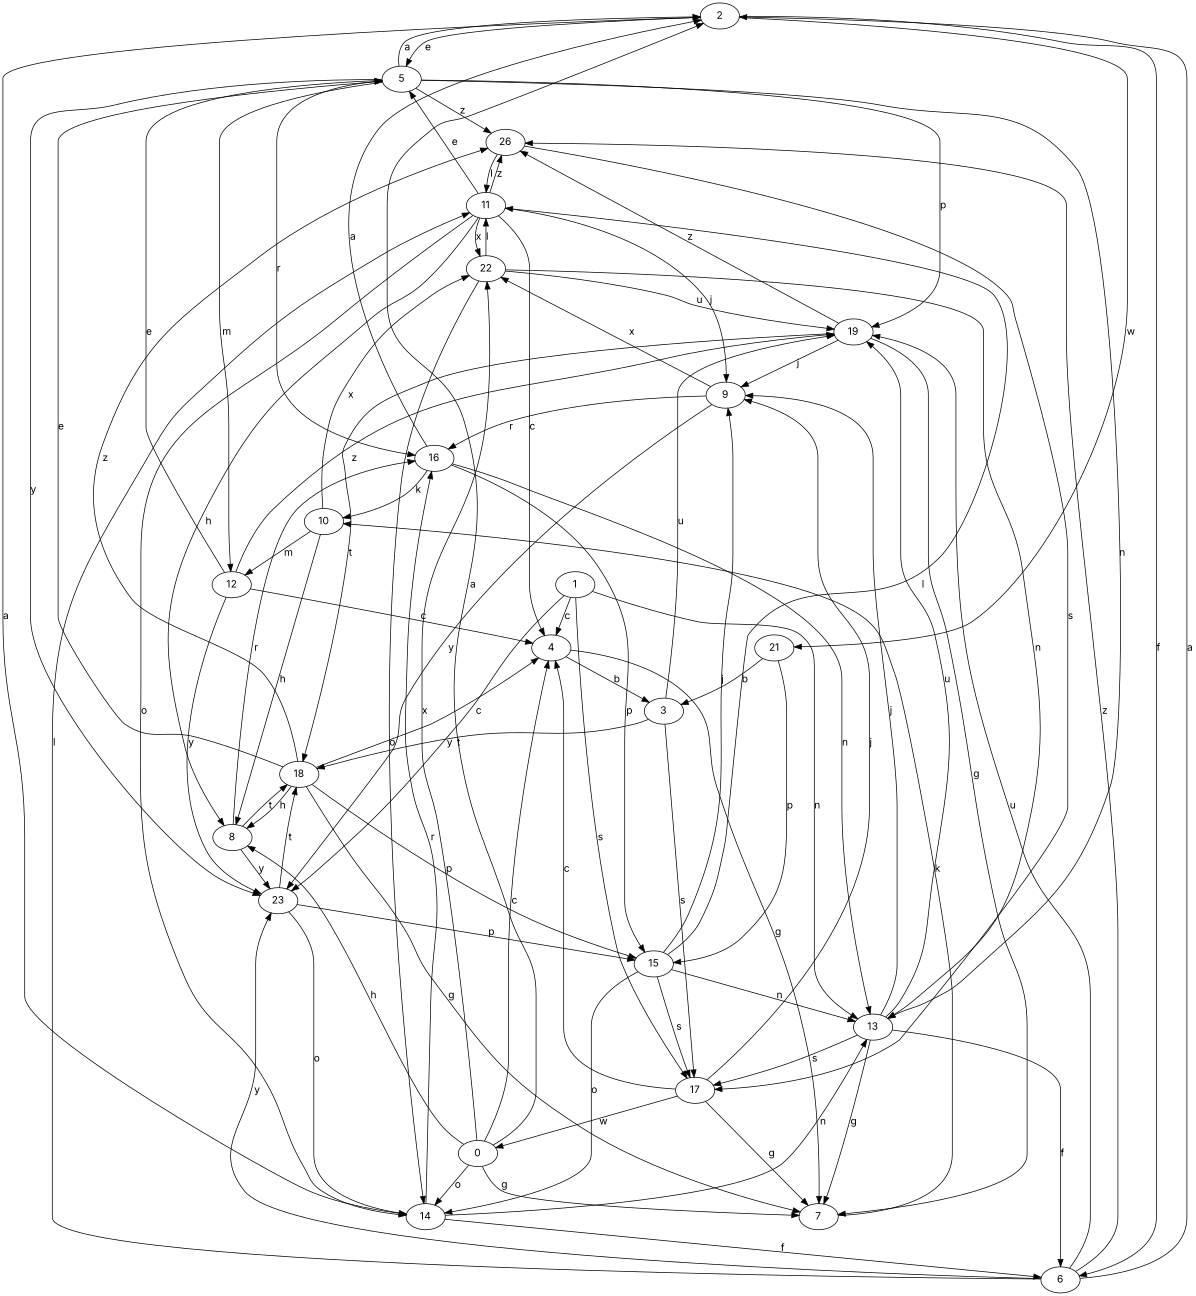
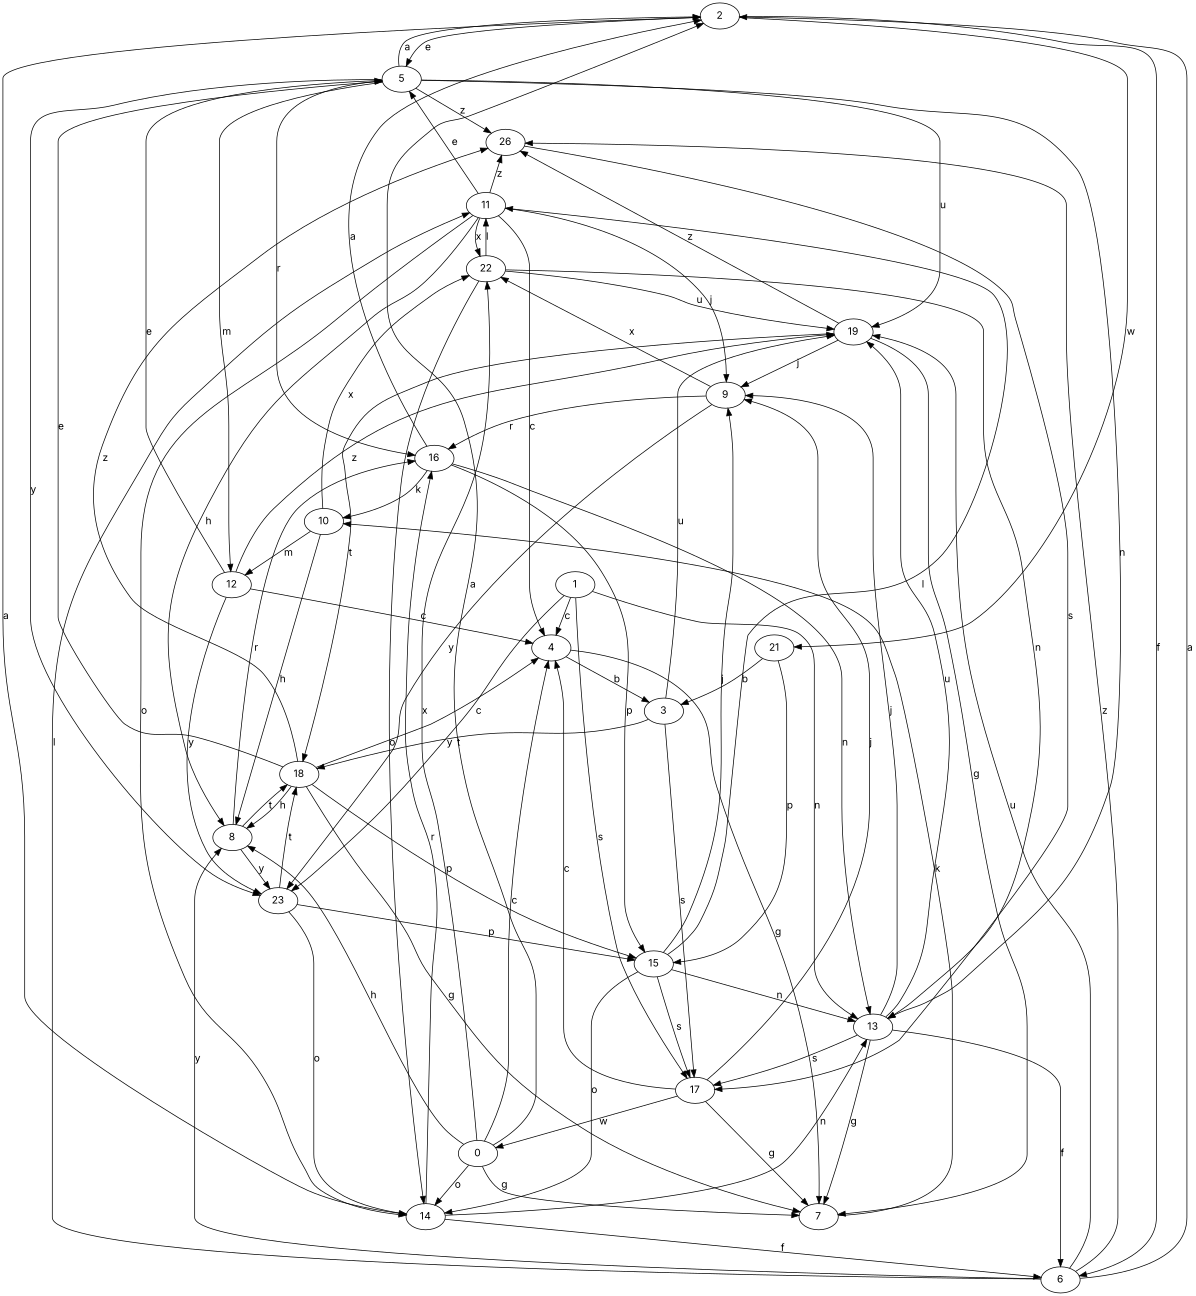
(490, 169) -> none
(943, 206) -> (943, 206)
(499, 1247) -> (431, 1256)
